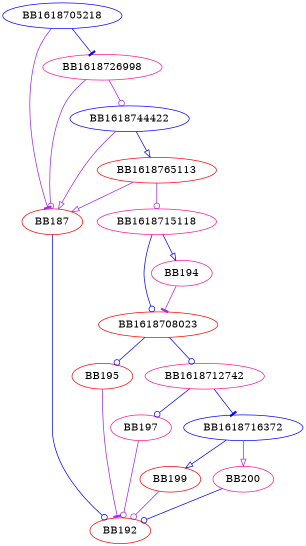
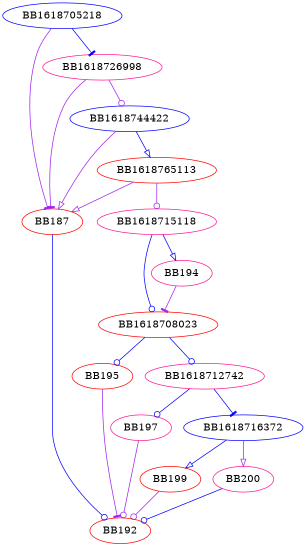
(54, 137) -> (54, 138)
